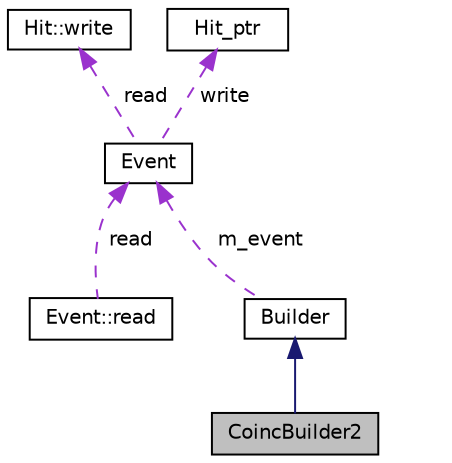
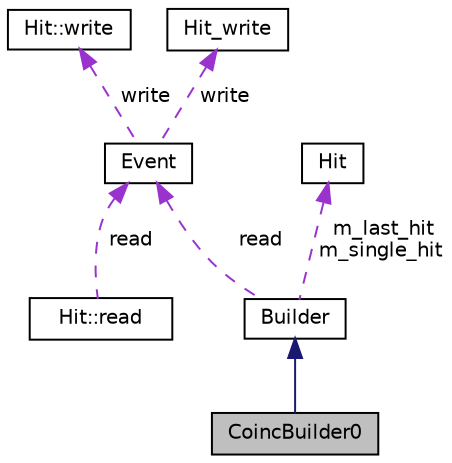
(228, 30) -> (228, 30)
(143, 97) -> (143, 97)
none -> (333, 163)
(257, 241) -> (257, 241)
(101, 319) -> (101, 319)
(295, 434) -> (295, 434)
